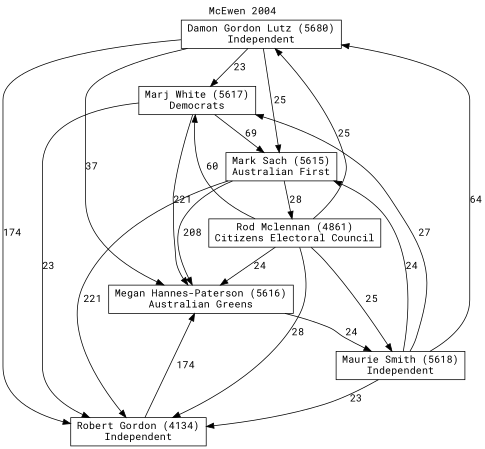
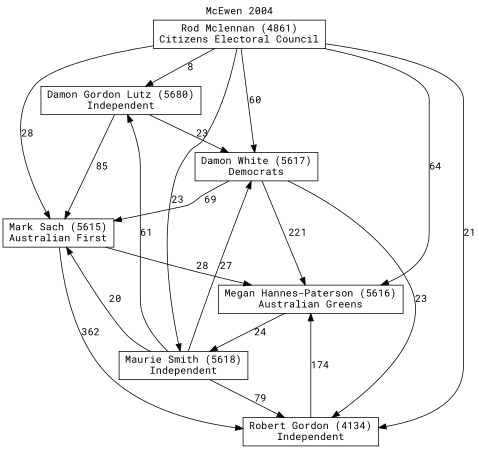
(197, 100) -> (256, 167)
(280, 100) -> (102, 167)
(344, 134) -> (191, 67)
(86, 148) -> none
(3, 179) -> none
(287, 196) -> (33, 89)
(476, 200) -> (147, 233)
(192, 233) -> (202, 266)
(260, 266) -> (436, 167)
(412, 266) -> (115, 299)
(93, 299) -> (91, 332)
(372, 299) -> (178, 200)
(298, 332) -> (470, 233)
(356, 399) -> (261, 399)
